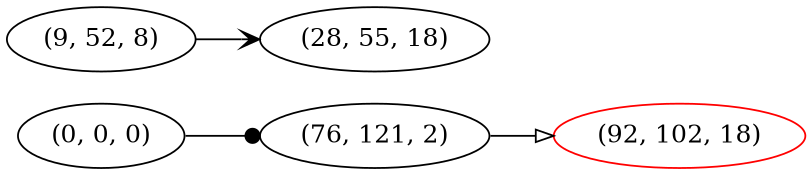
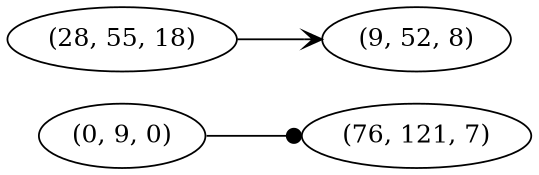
(219, 39) -> (271, 39)
(101, 136) -> (122, 136)
(375, 136) -> (417, 136)
(680, 136) -> none
